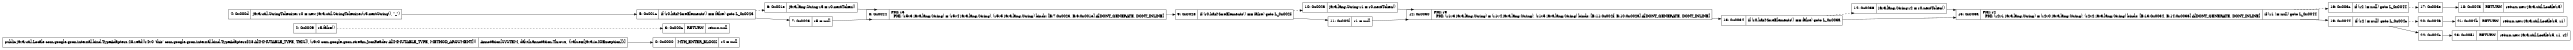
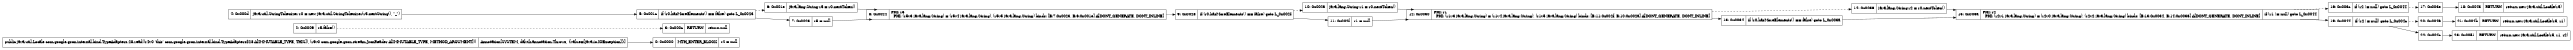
(1441, 13) -> (1441, 13)
(1839, 15) -> (1780, 11)
